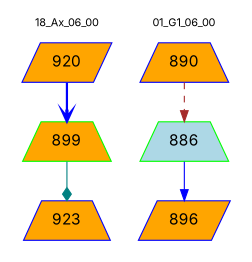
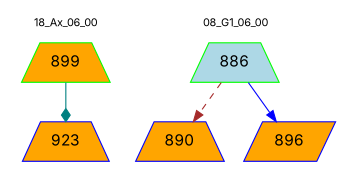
(184, 24) -> (236, 24)
(67, 63) -> none
(184, 97) -> (211, 98)
